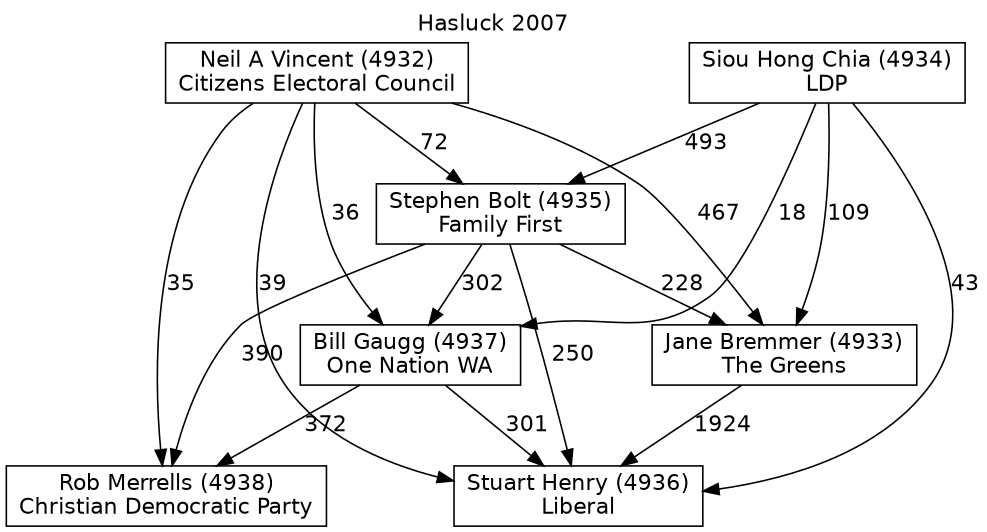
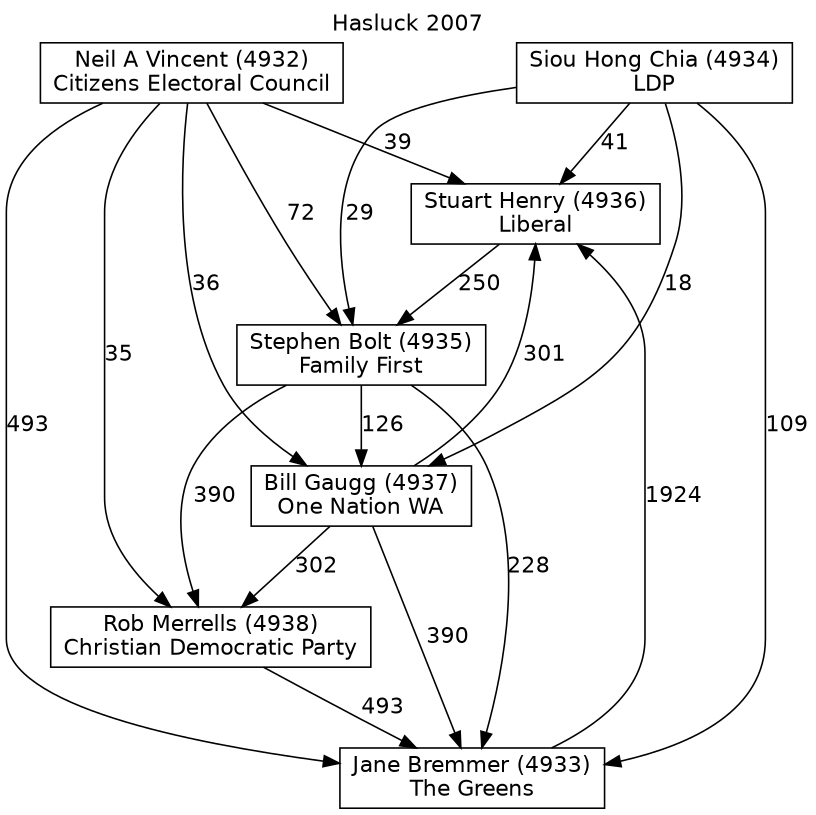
(707, 143) -> (361, 214)
(719, 214) -> (29, 425)
(483, 284) -> (384, 425)
(966, 284) -> (616, 143)
(540, 347) -> (455, 280)
(326, 425) -> (317, 567)
none -> (414, 630)
none -> (333, 704)
